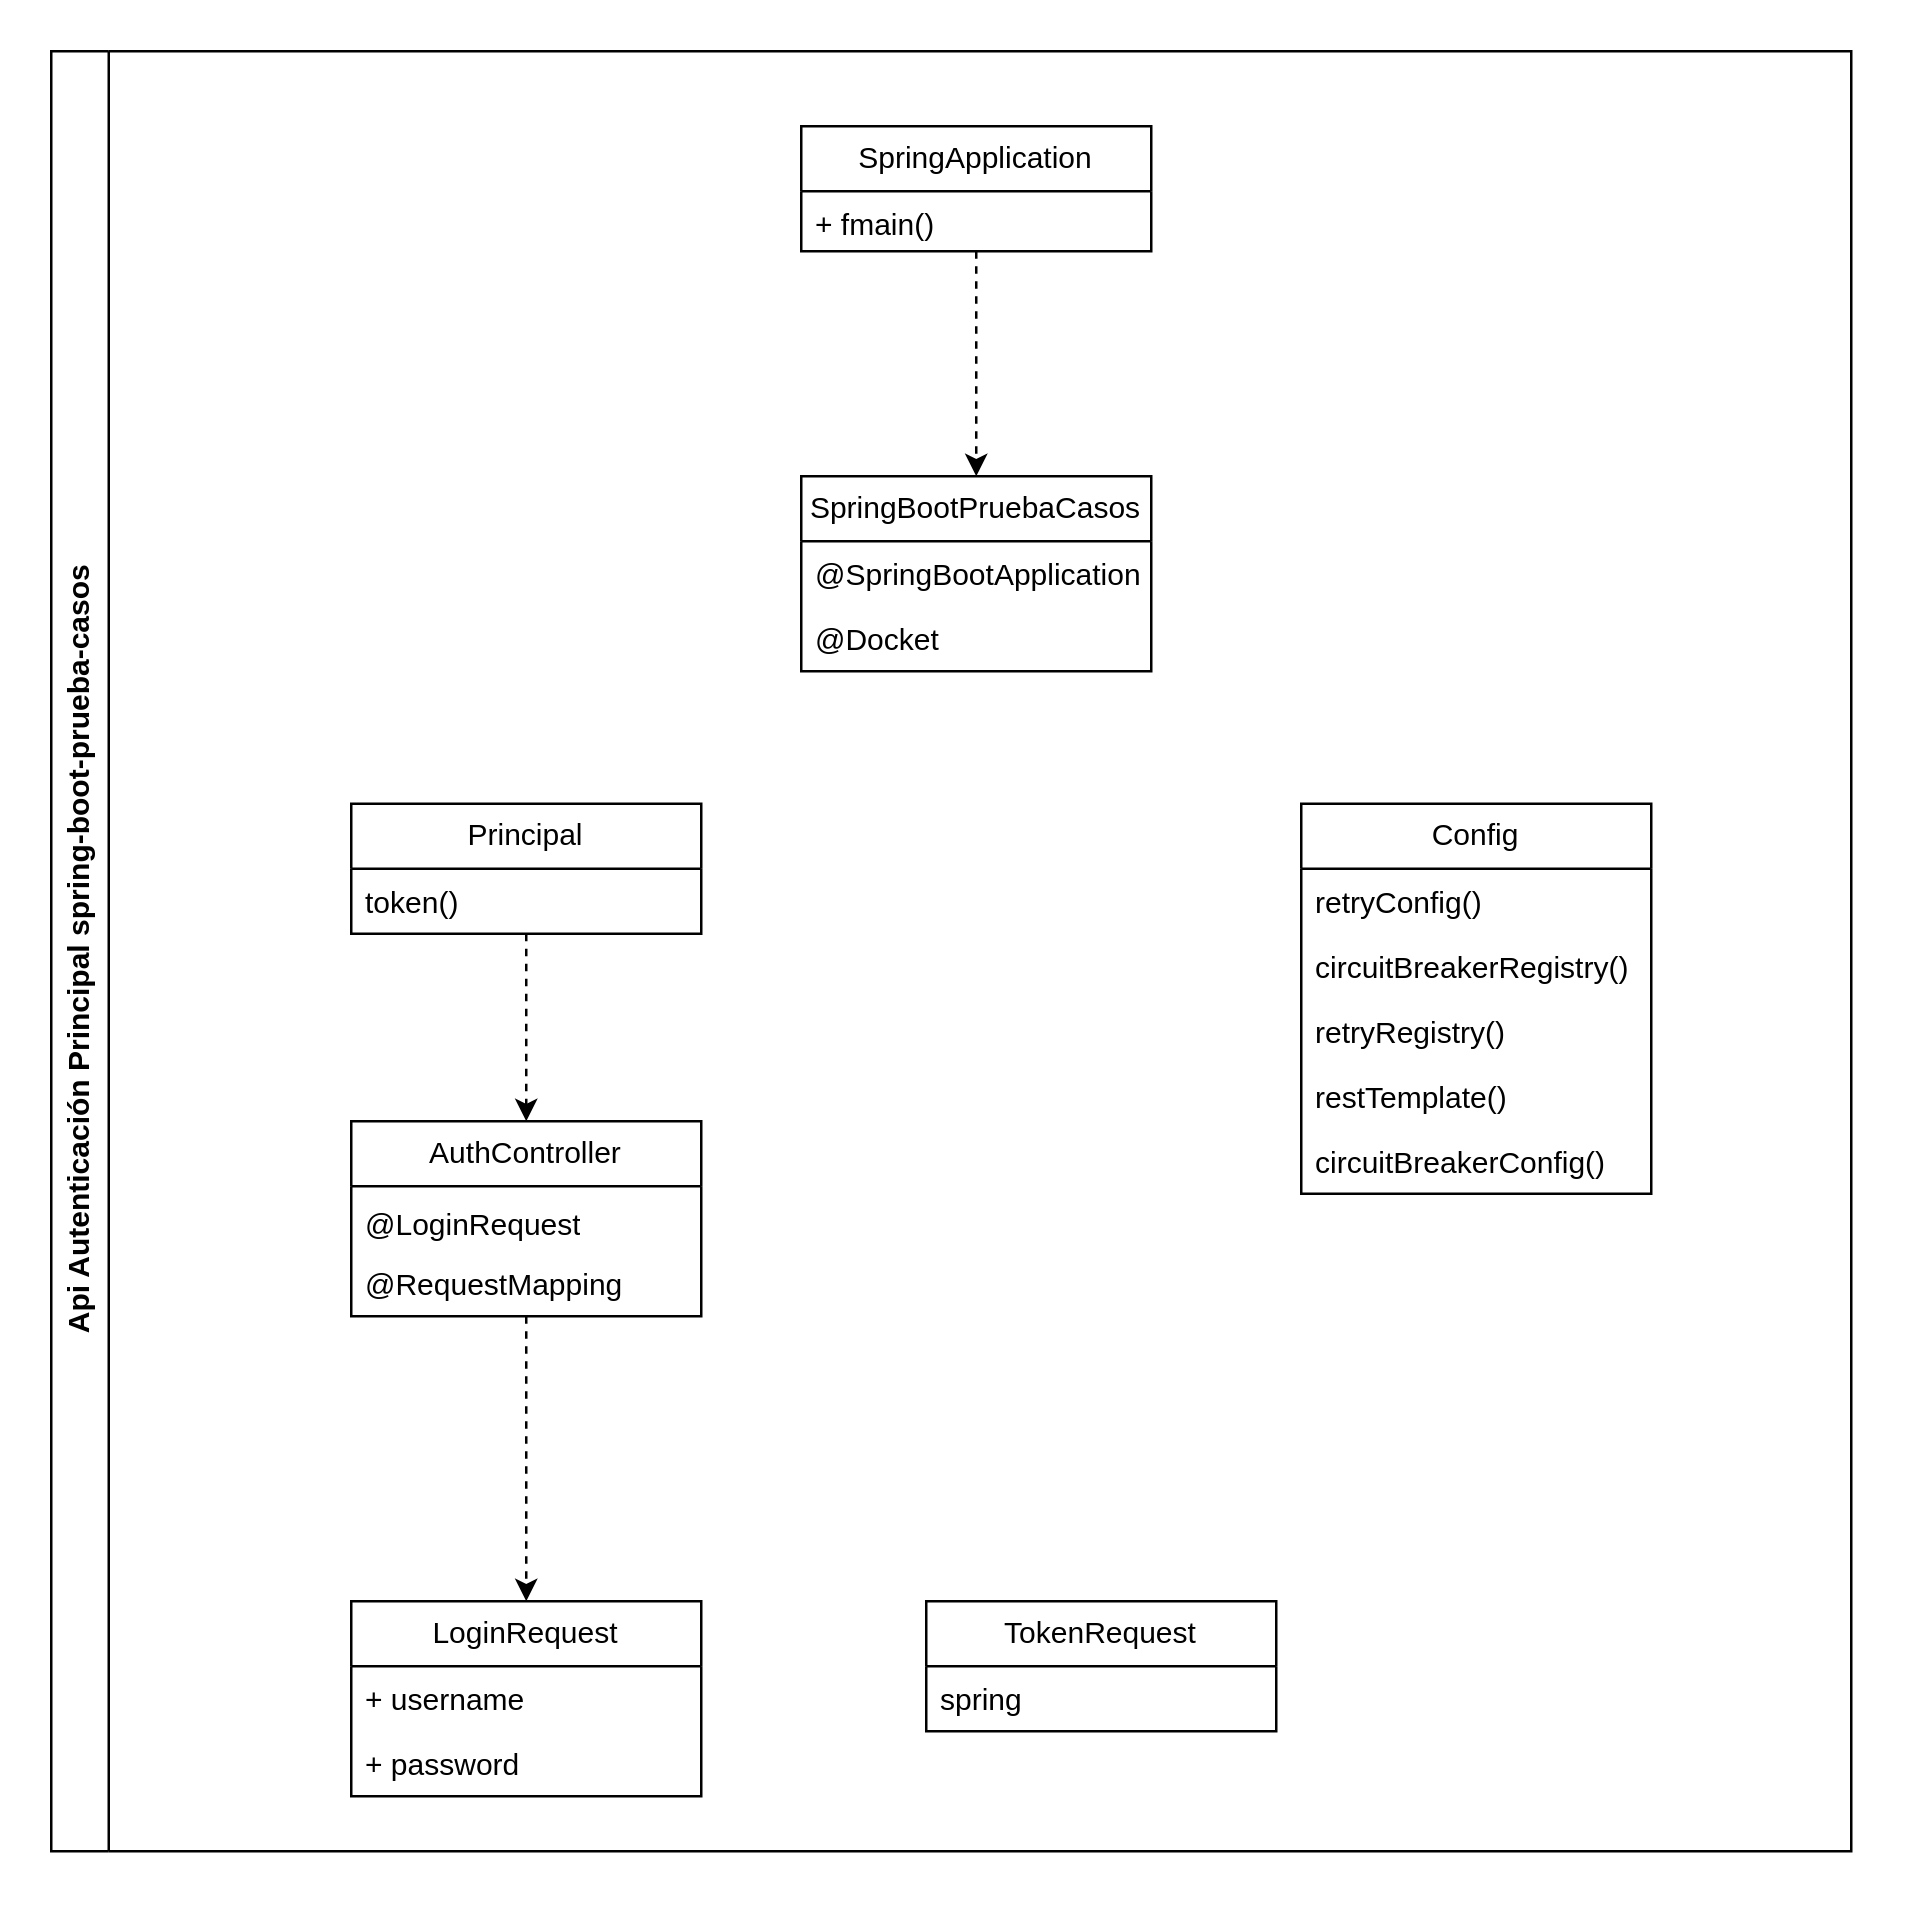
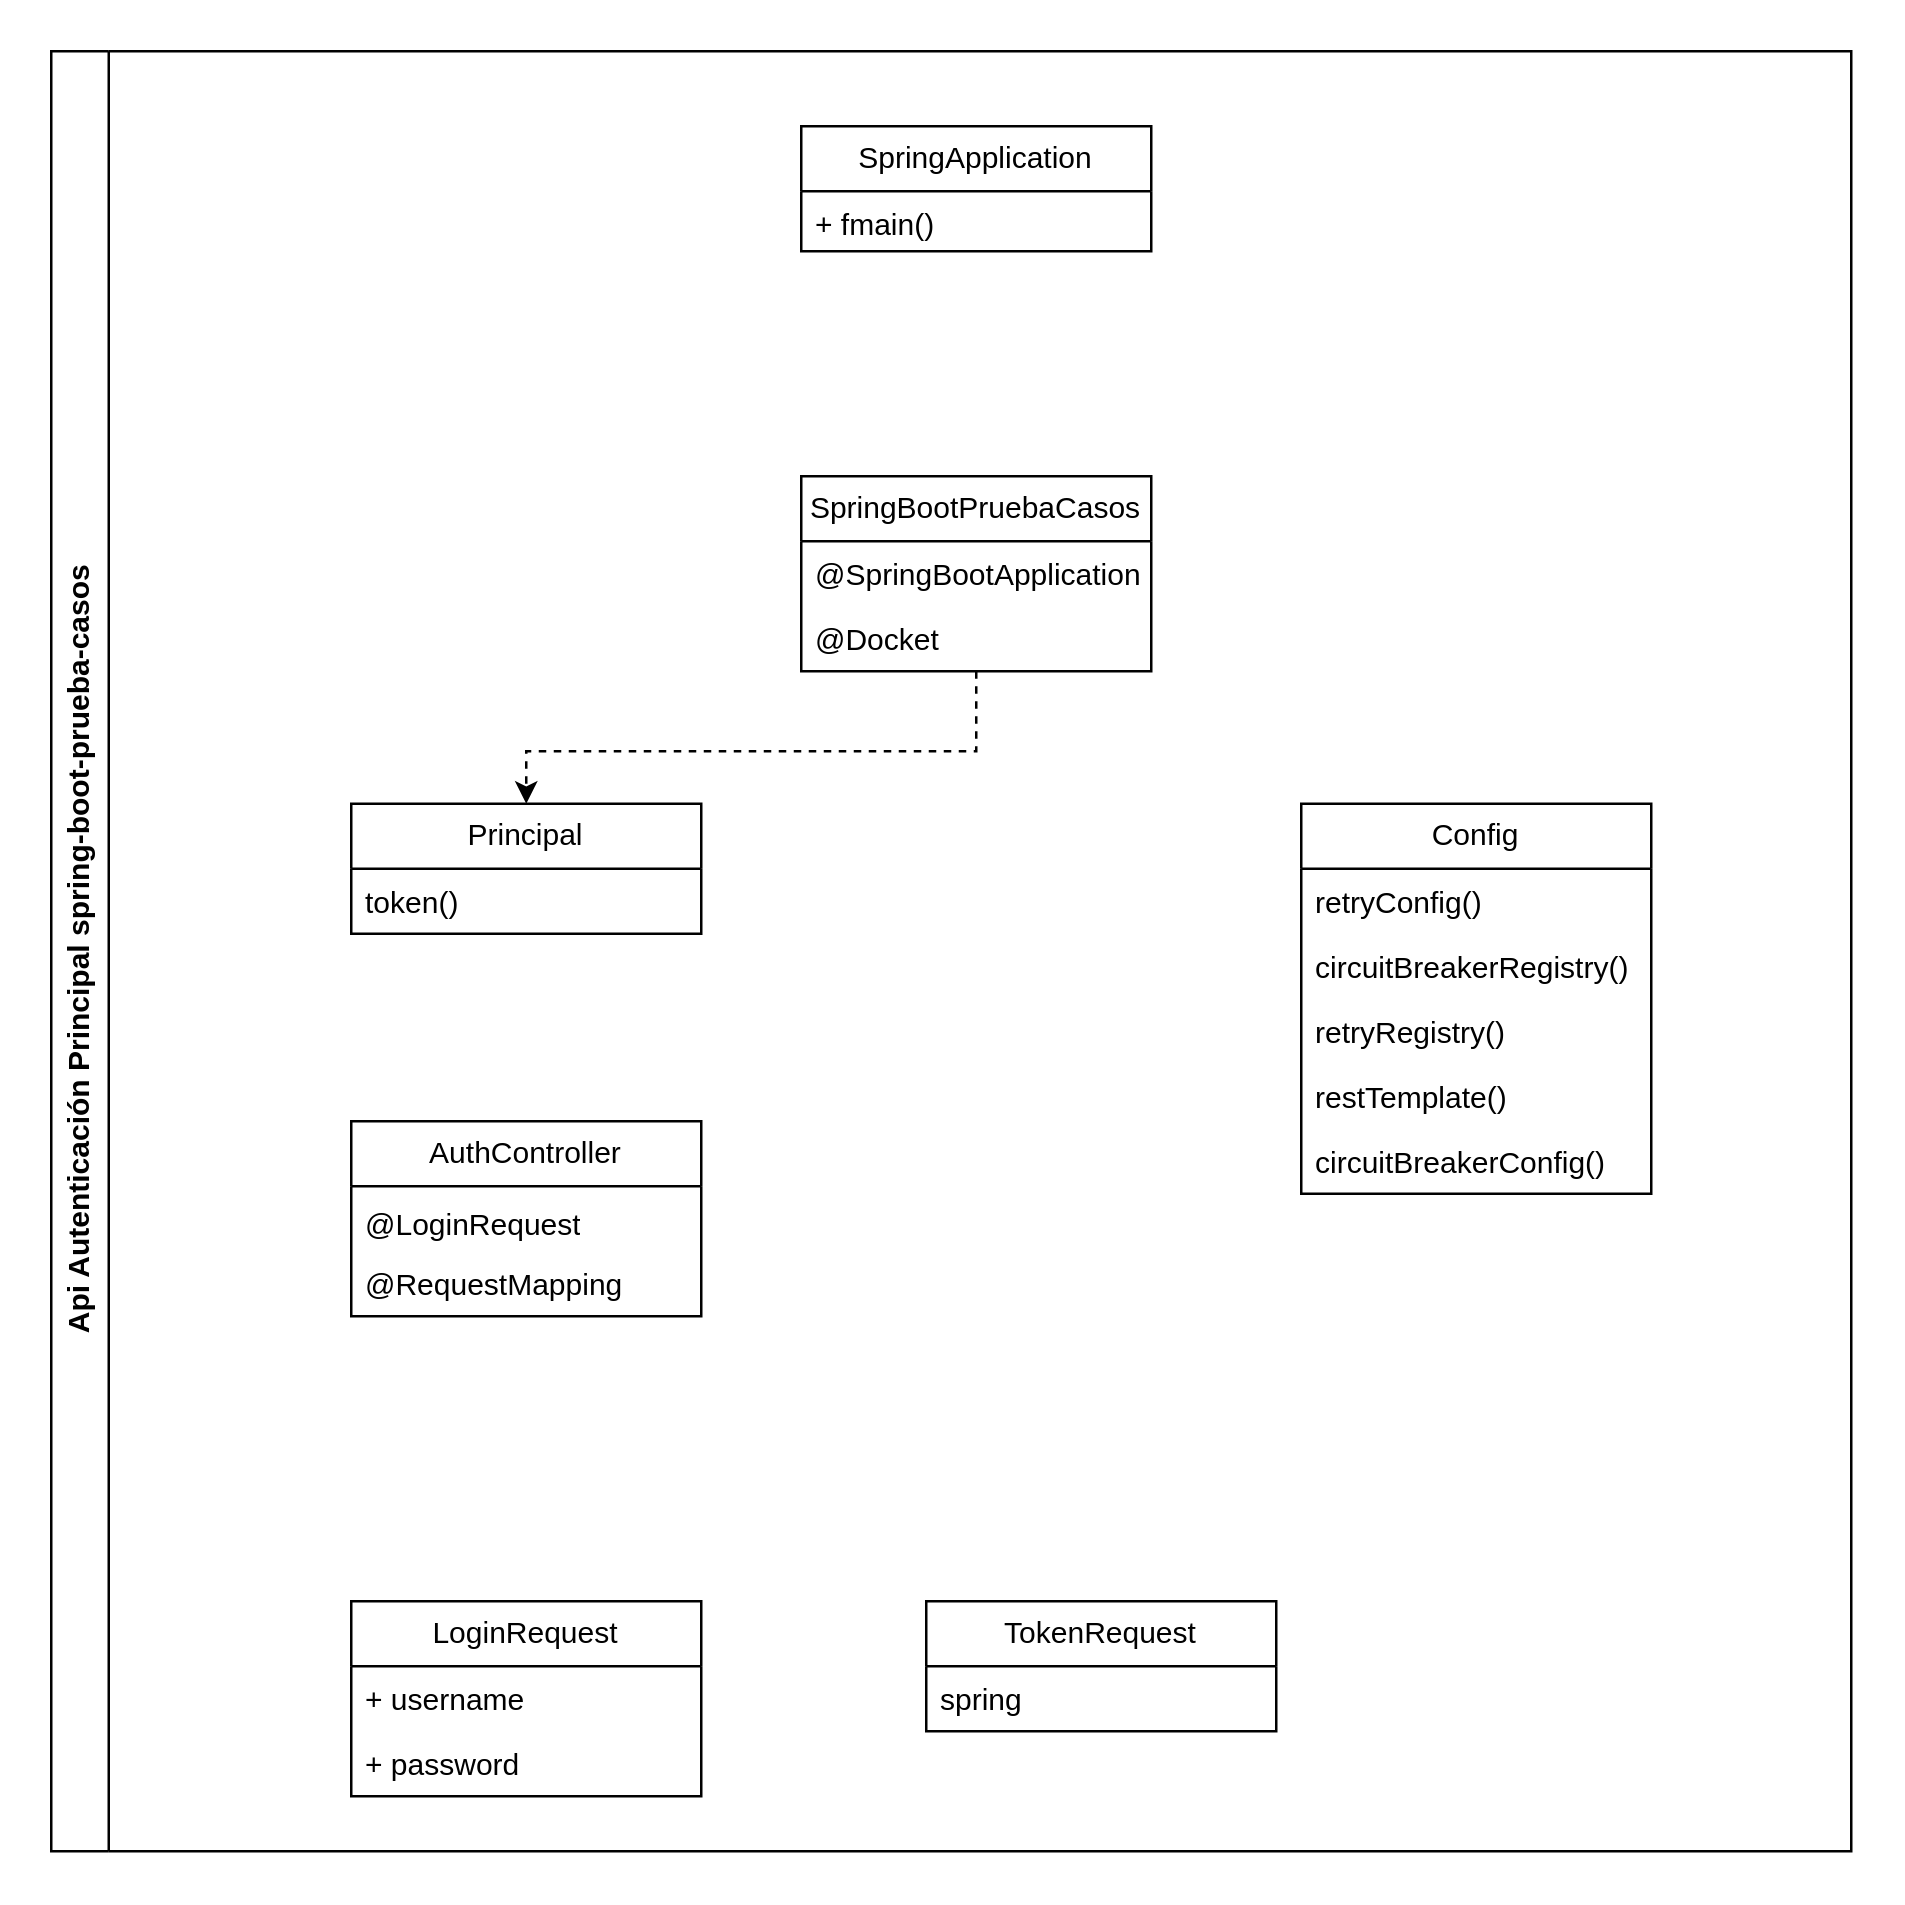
(976, 355) -> none
none -> (772, 751)
(526, 1017) -> none
(526, 1450) -> none
